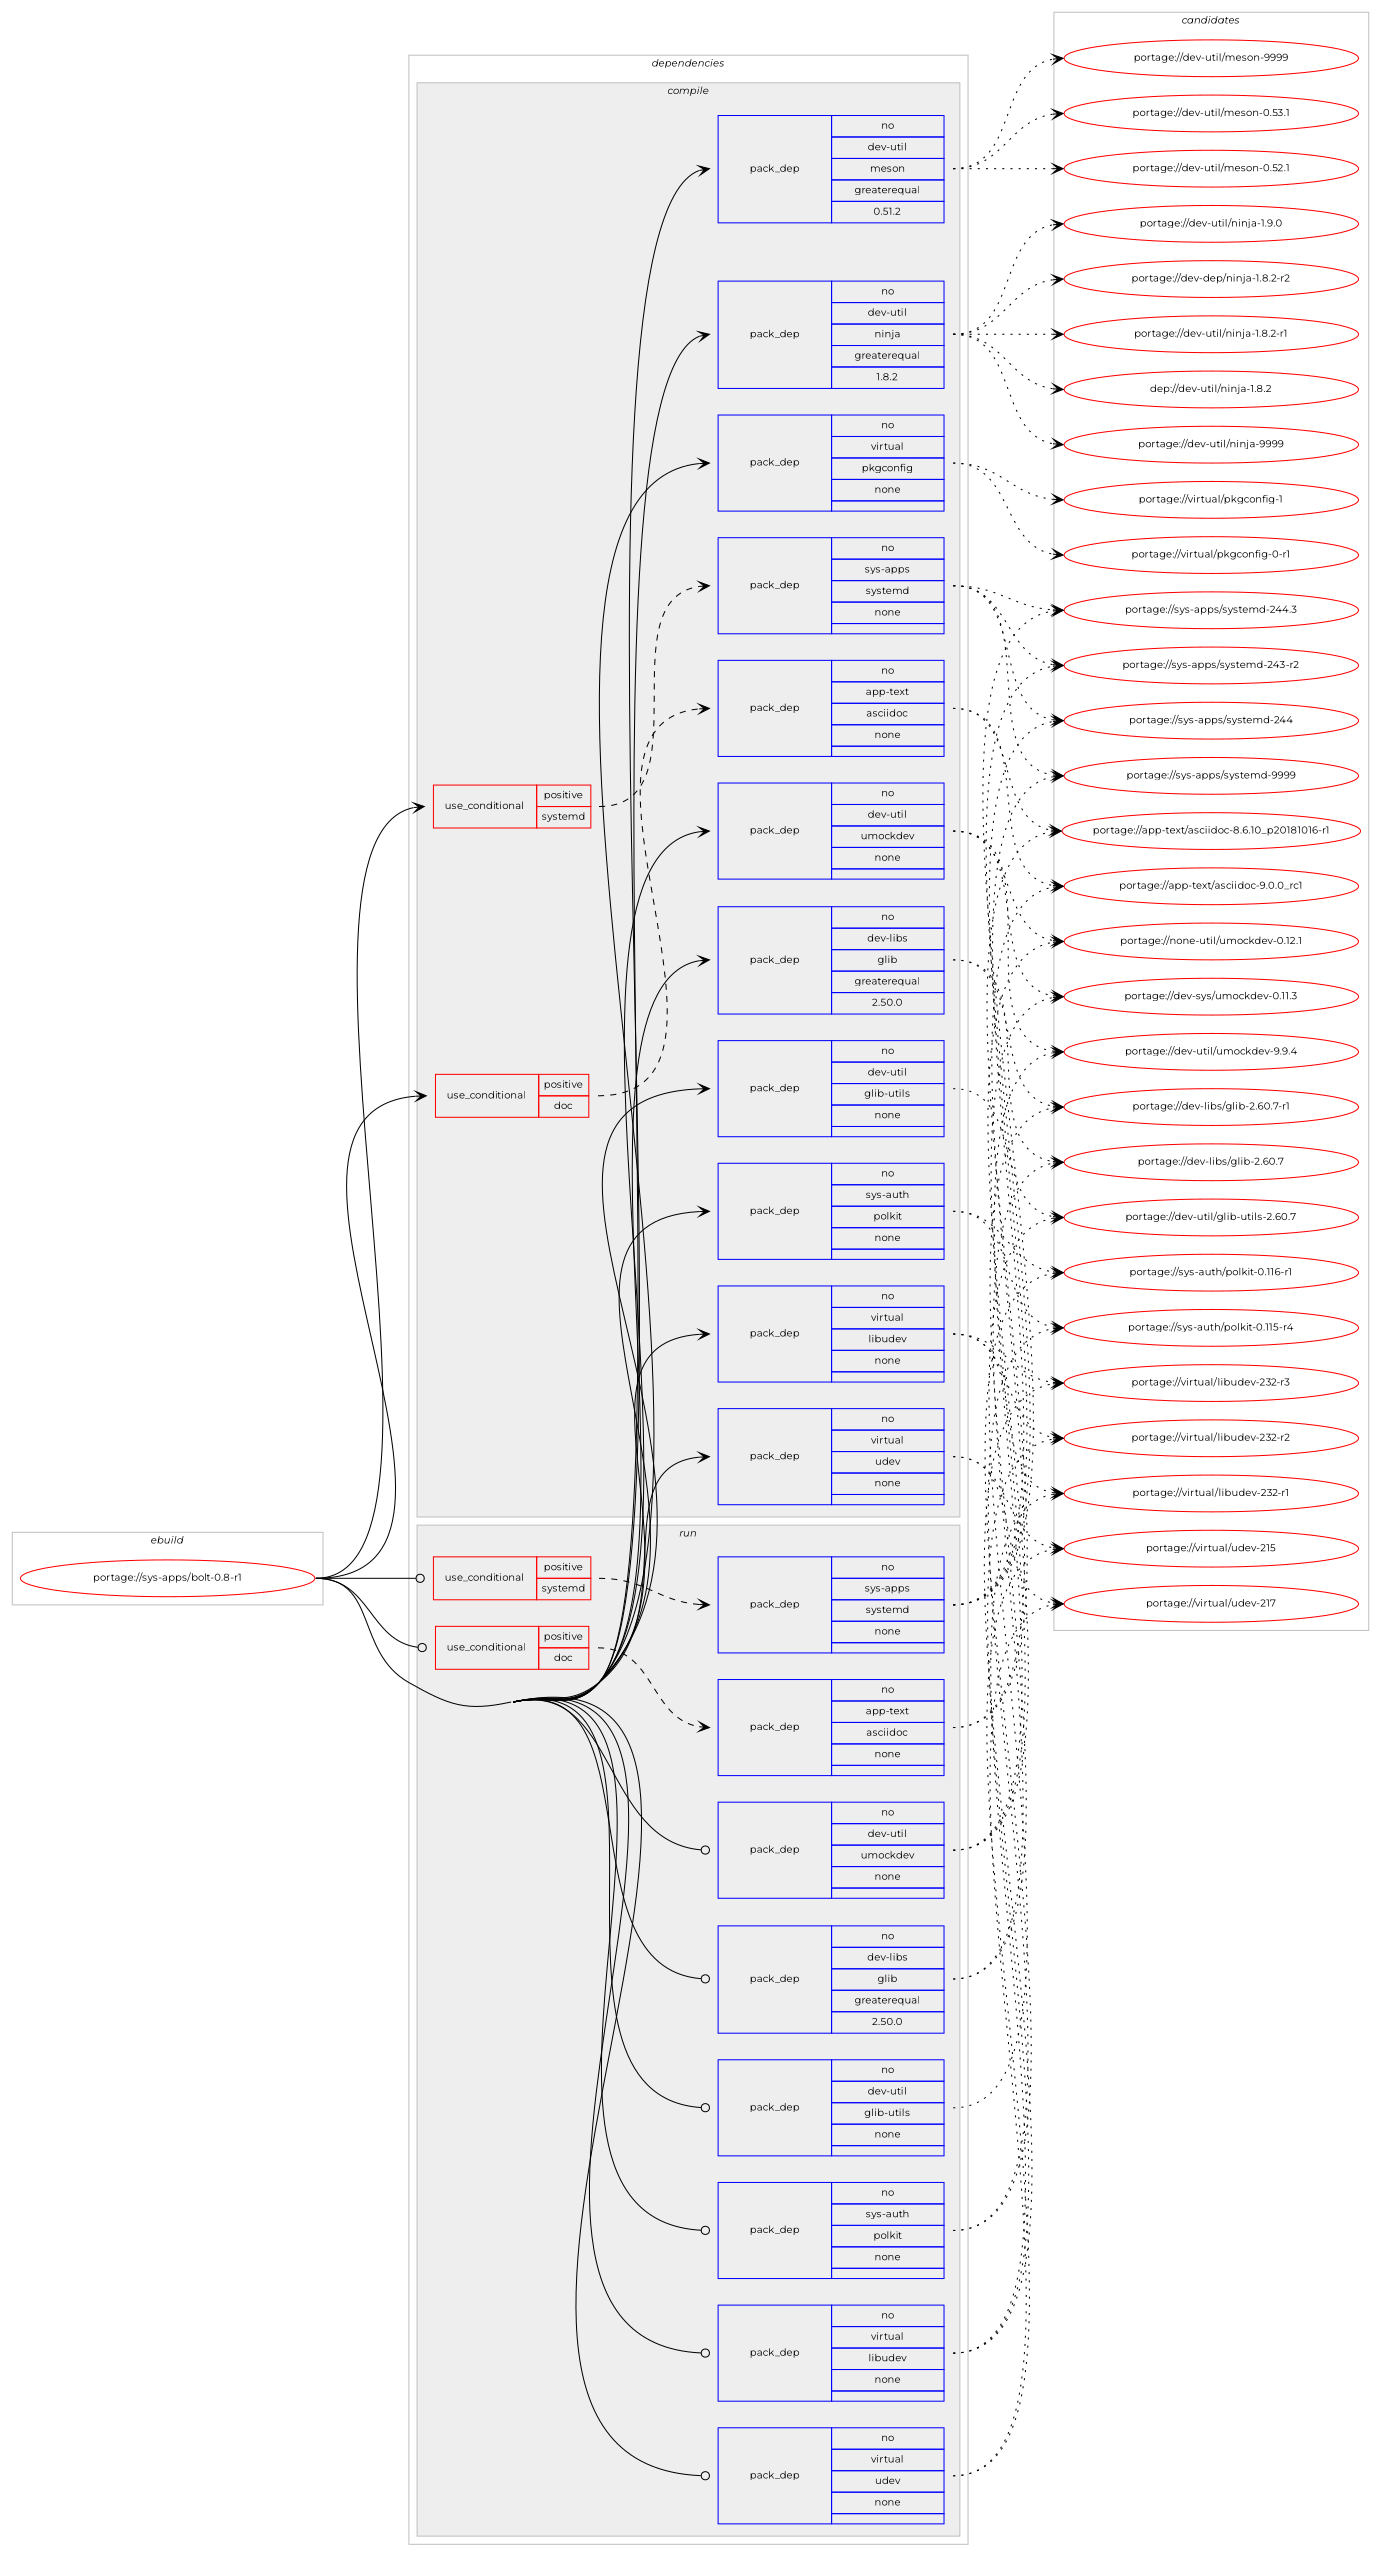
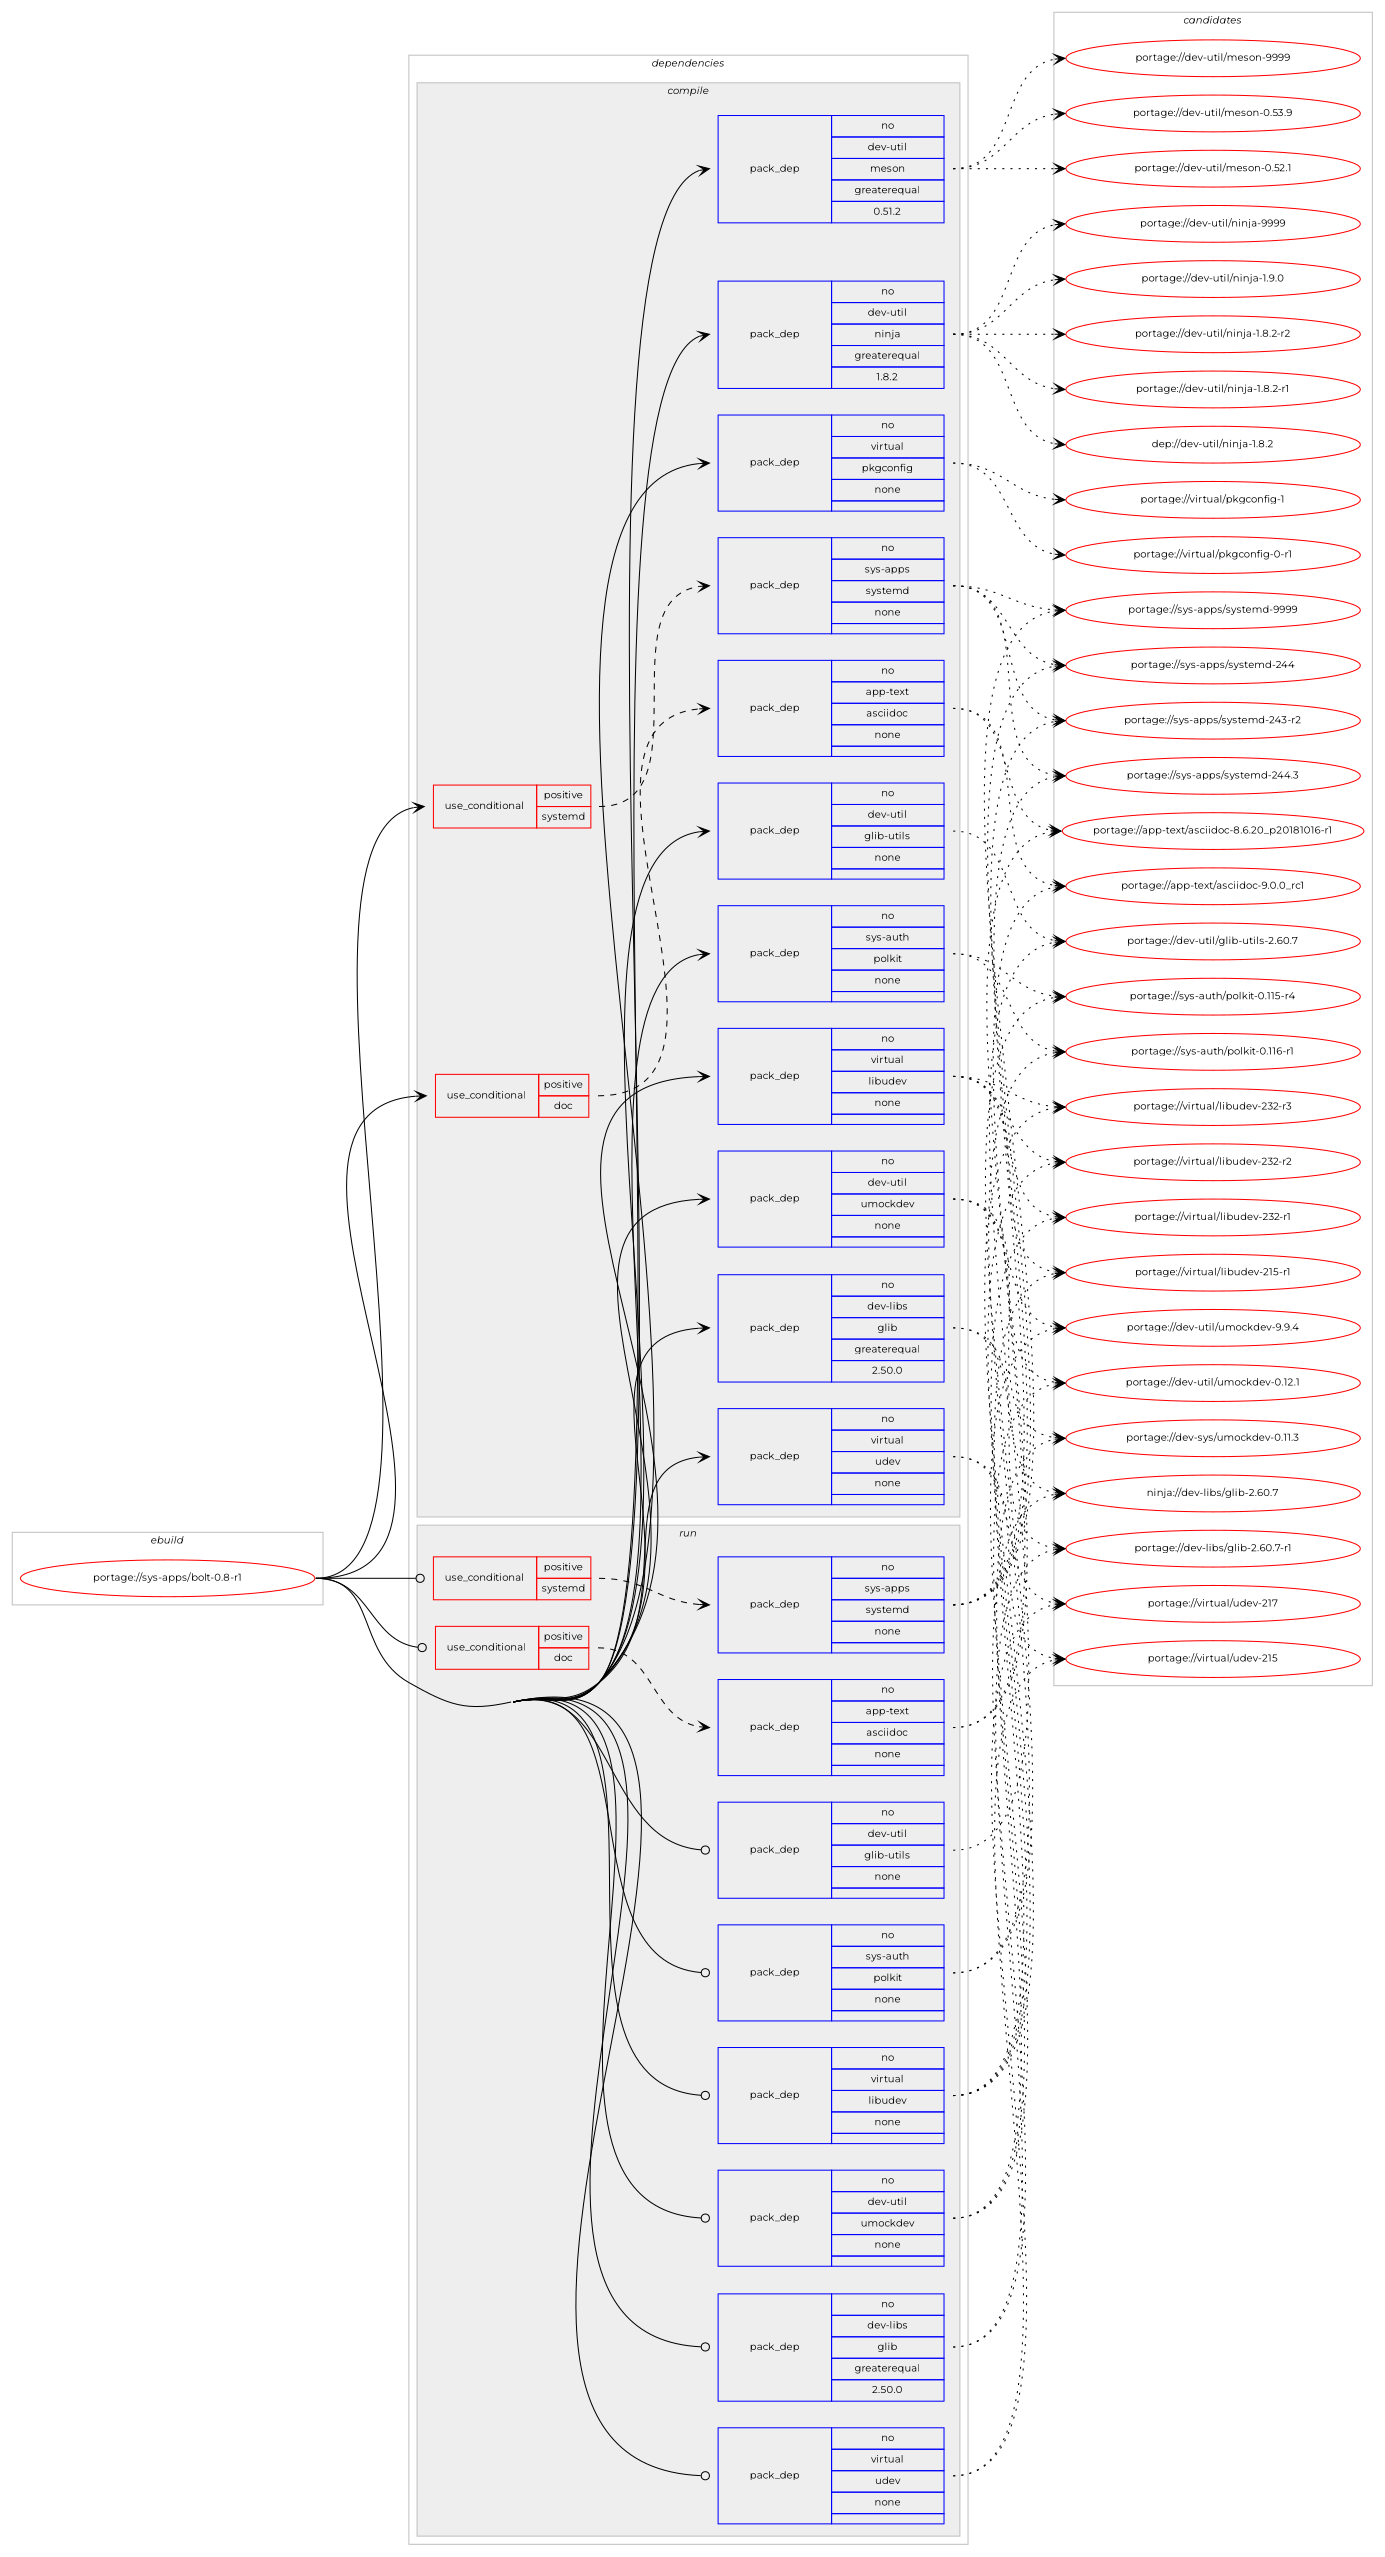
(1211, 113) -> (1213, 113)
(1211, 279) -> (1213, 334)
(1211, 831) -> (1213, 831)
(1211, 941) -> (1213, 1383)
(1211, 1162) -> (1213, 1493)
none -> (1213, 1273)
